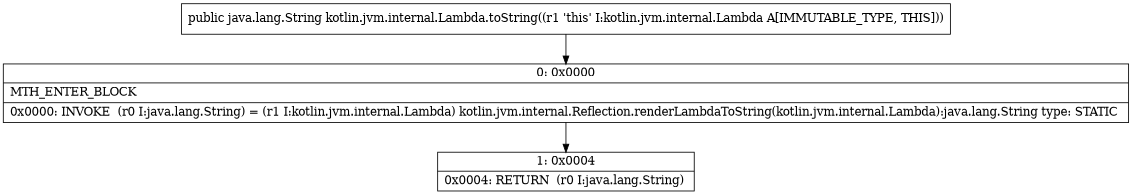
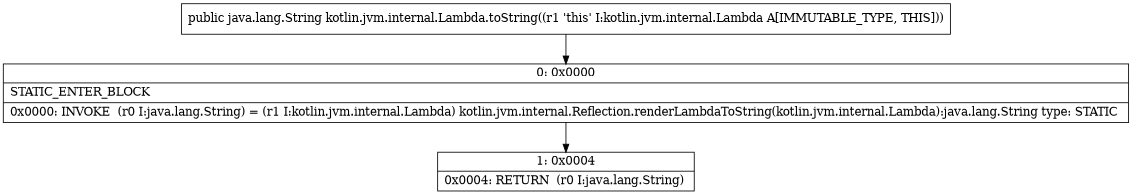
(73, 92) -> (80, 92)
